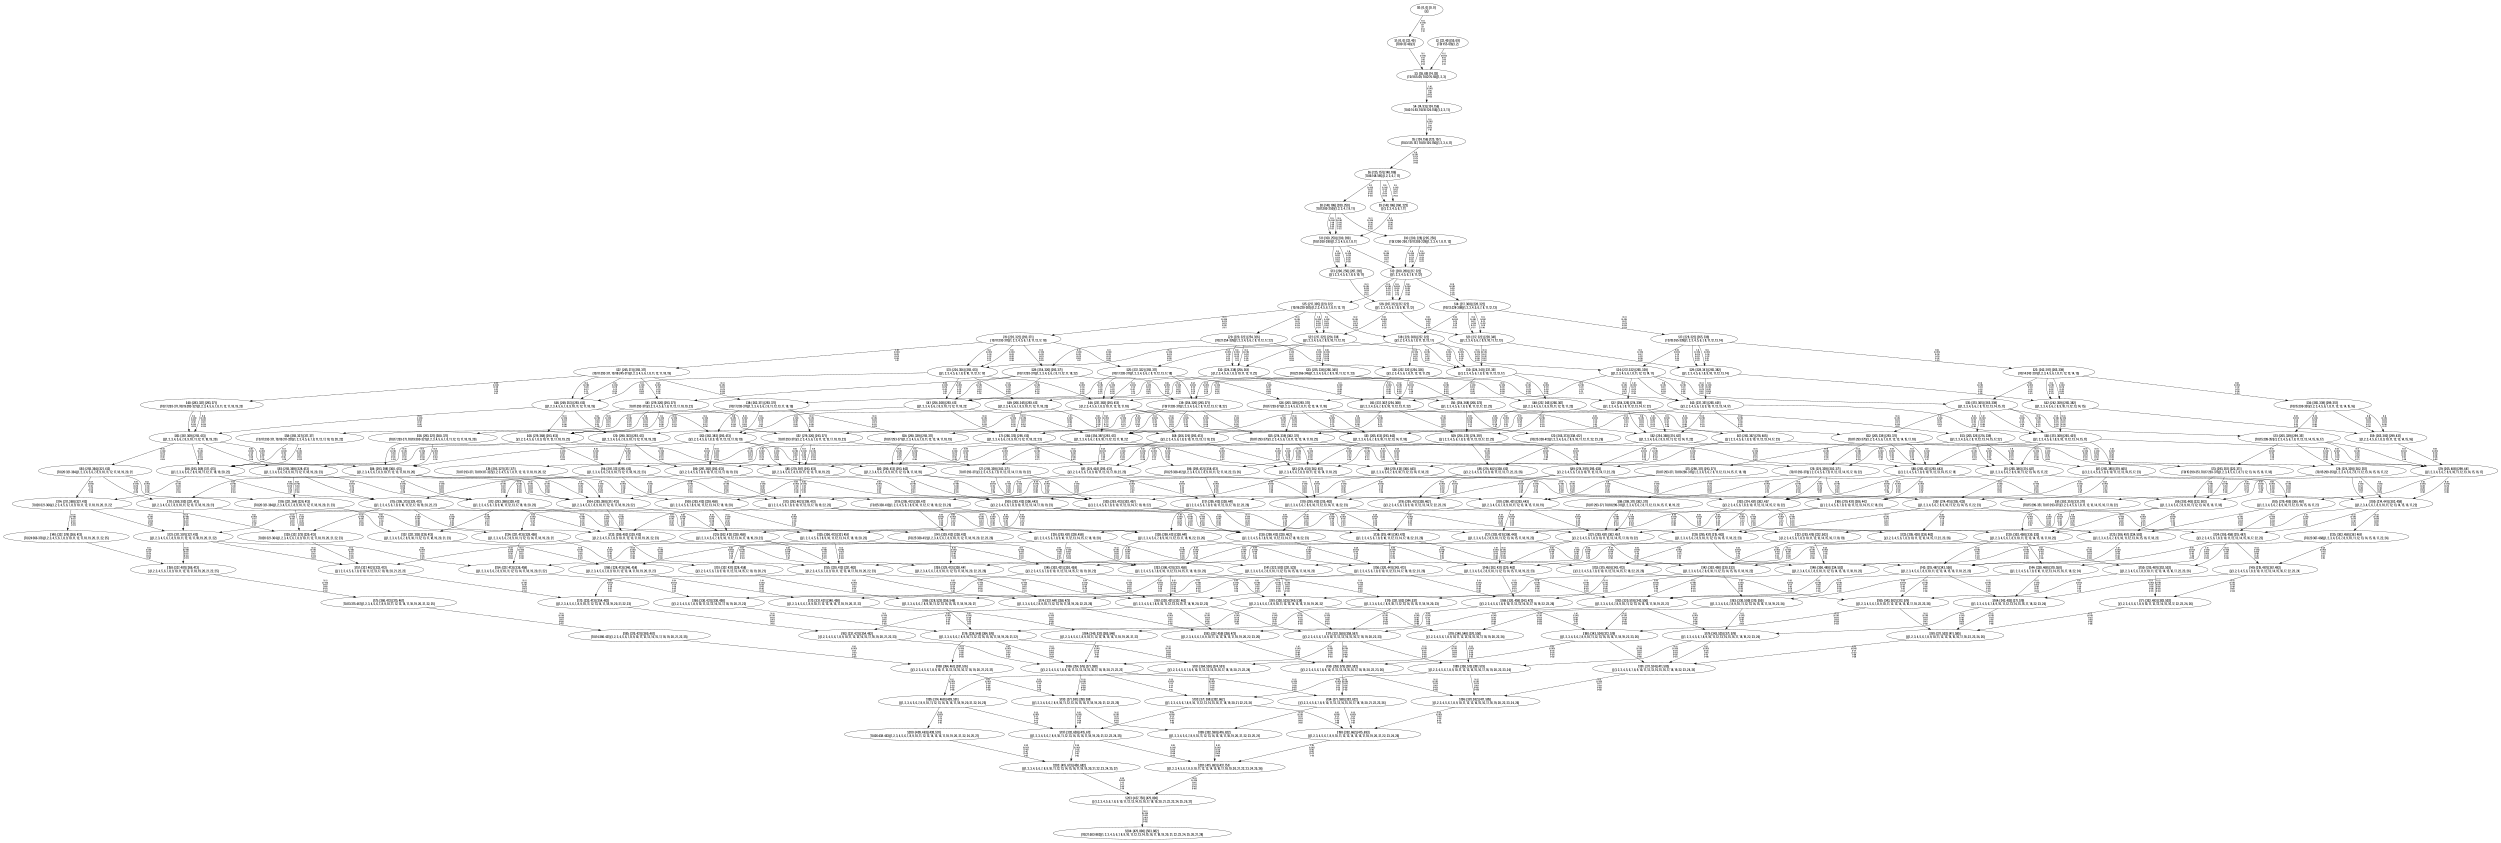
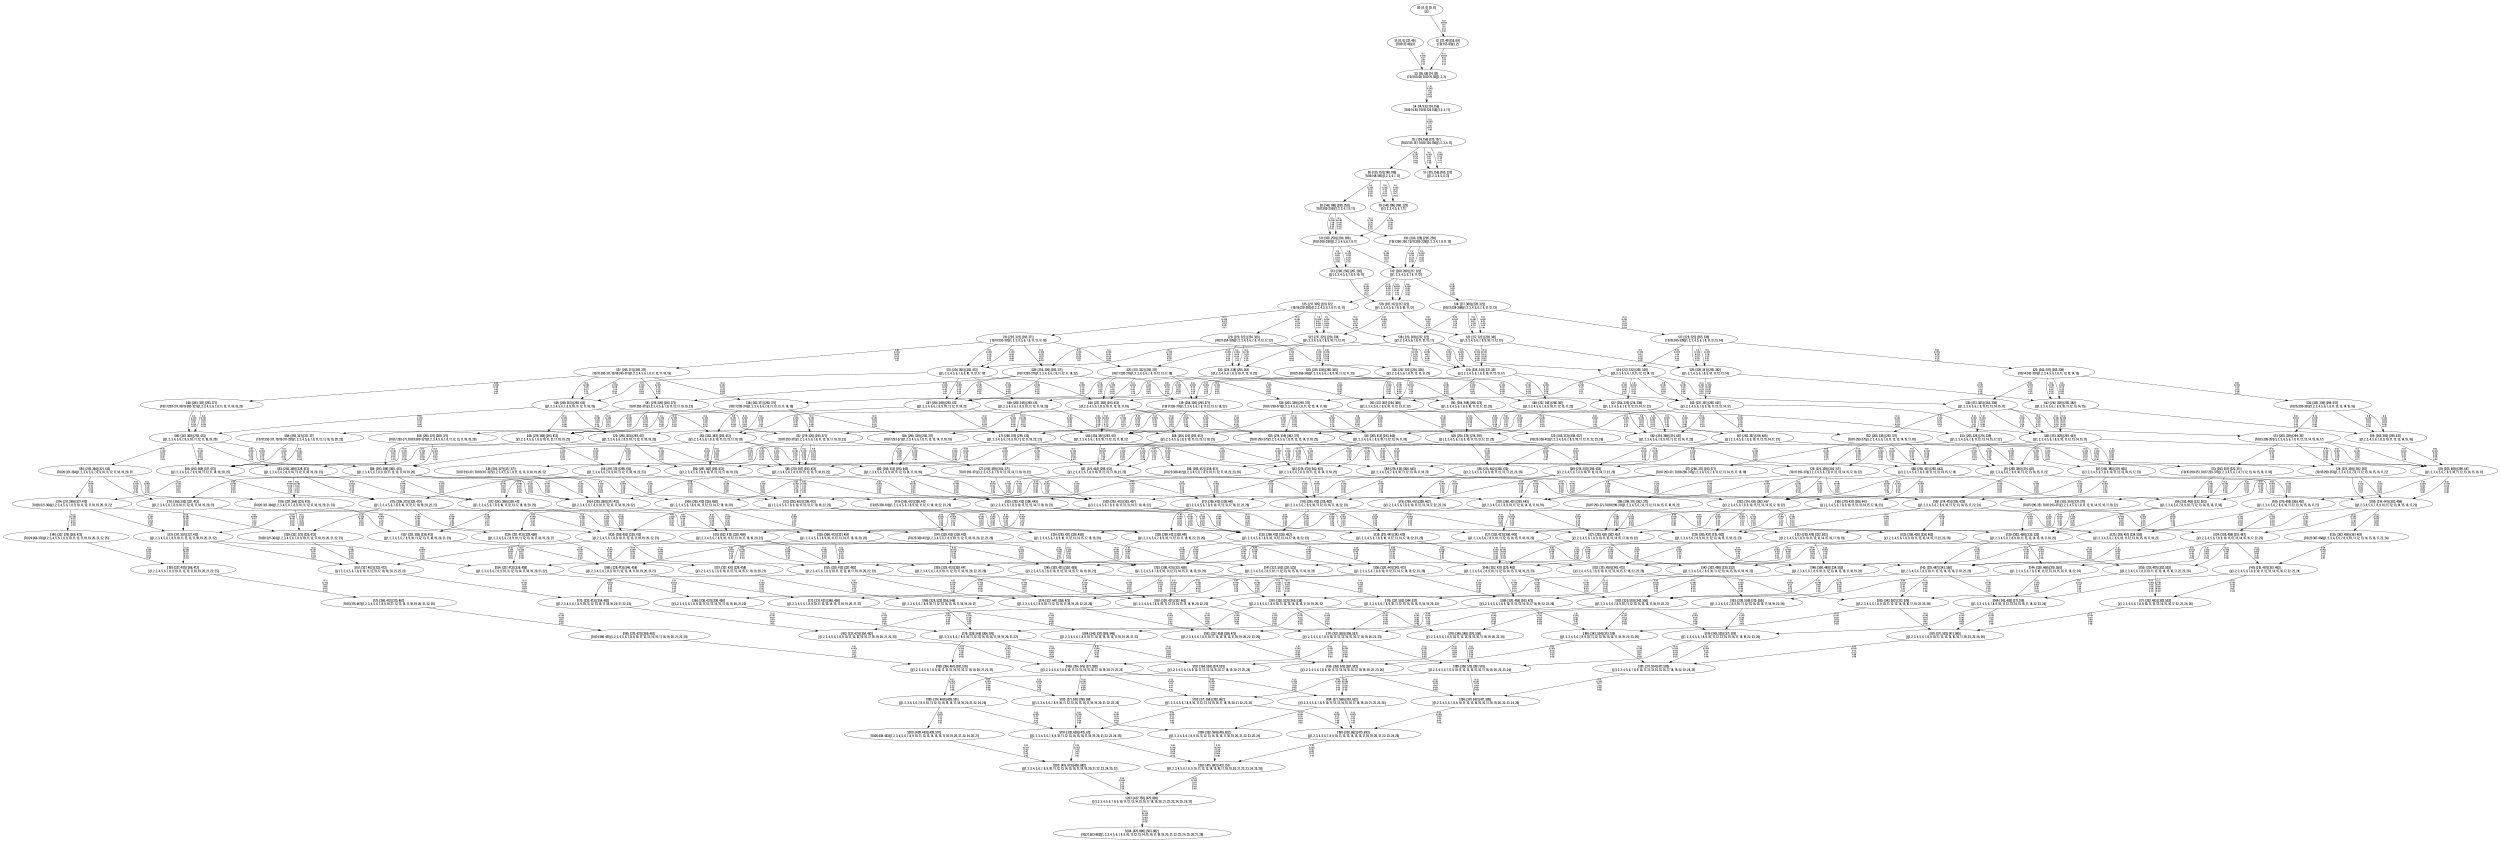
(1417, 25) -> (1437, 25)
none -> (1438, 174)
